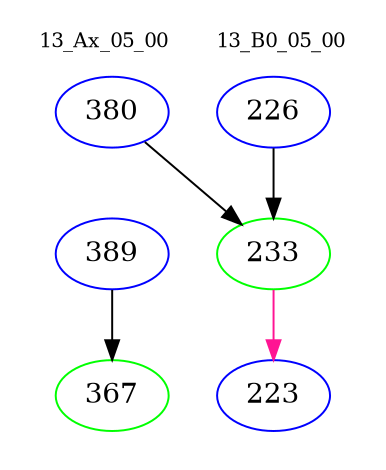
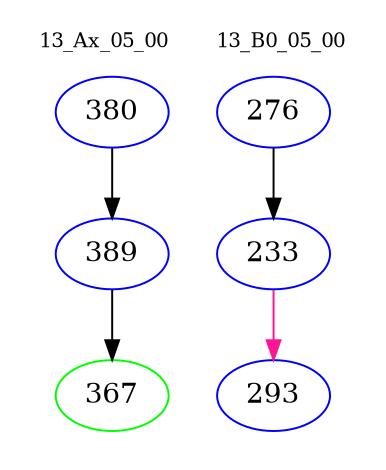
(274, 112) -> (274, 112)
(171, 165) -> (112, 173)
(274, 254) -> (274, 254)
(274, 396) -> (274, 396)
